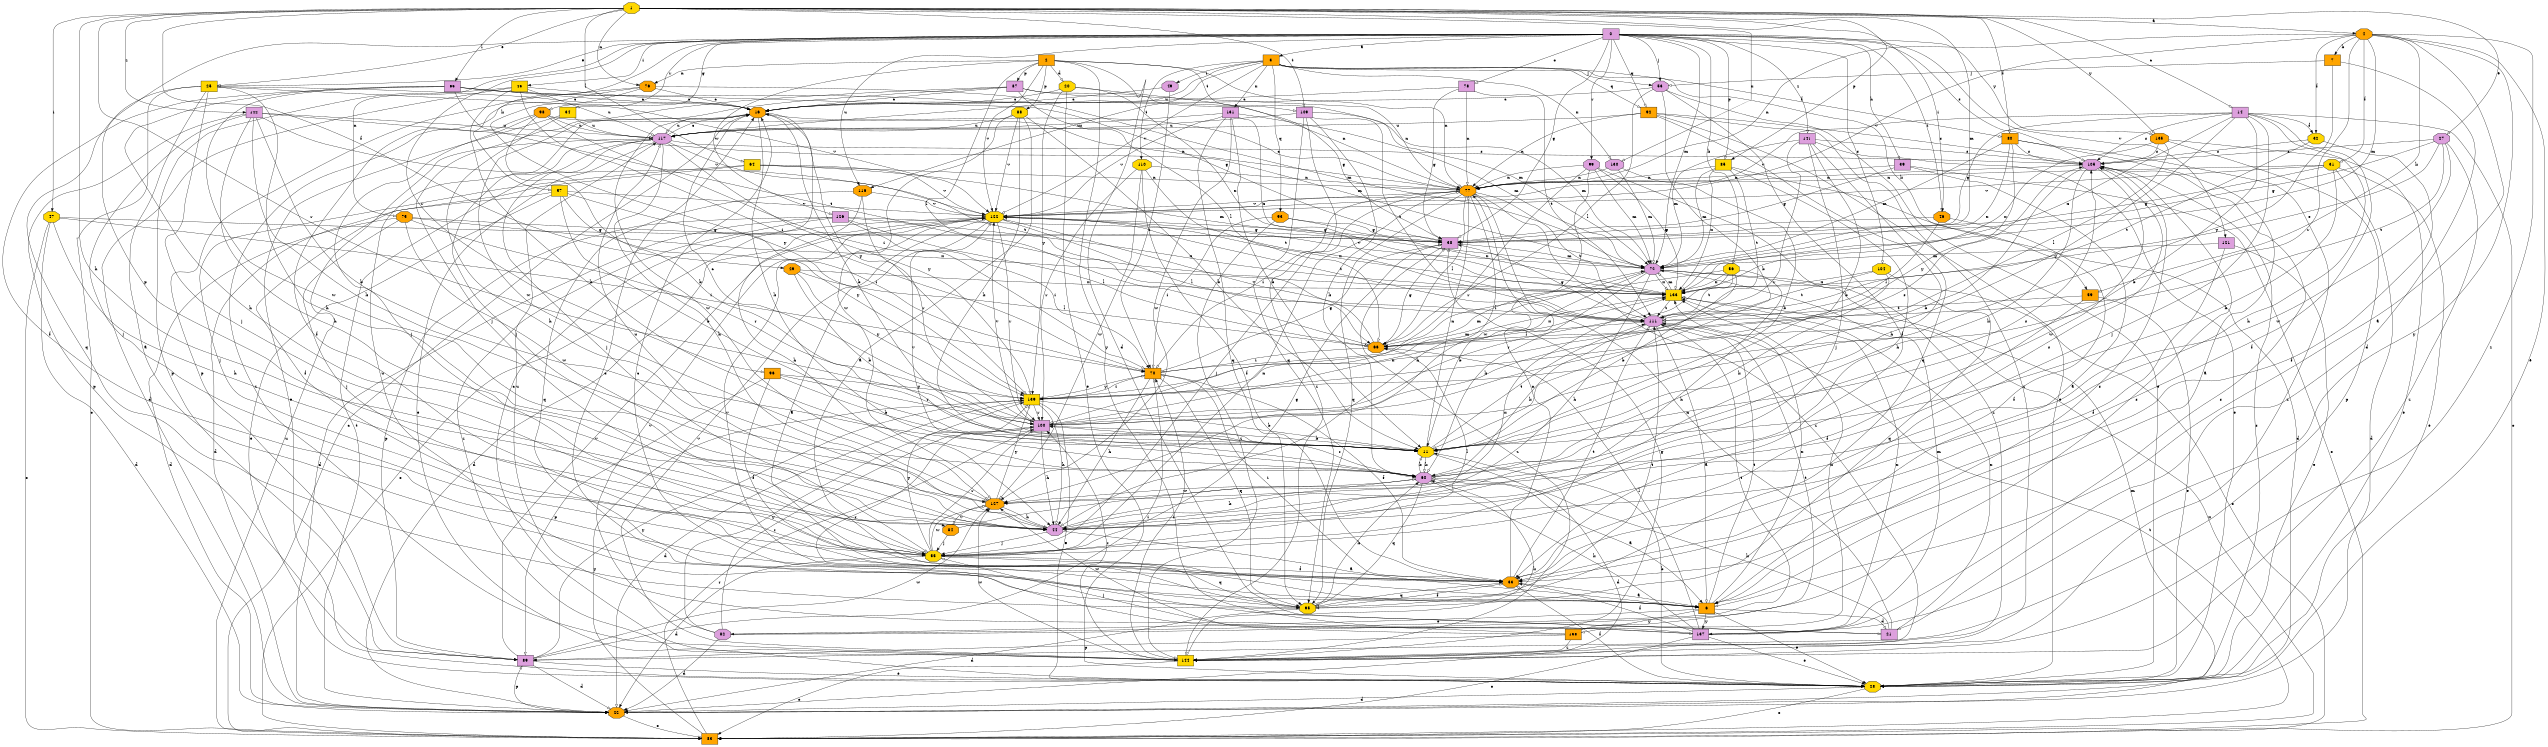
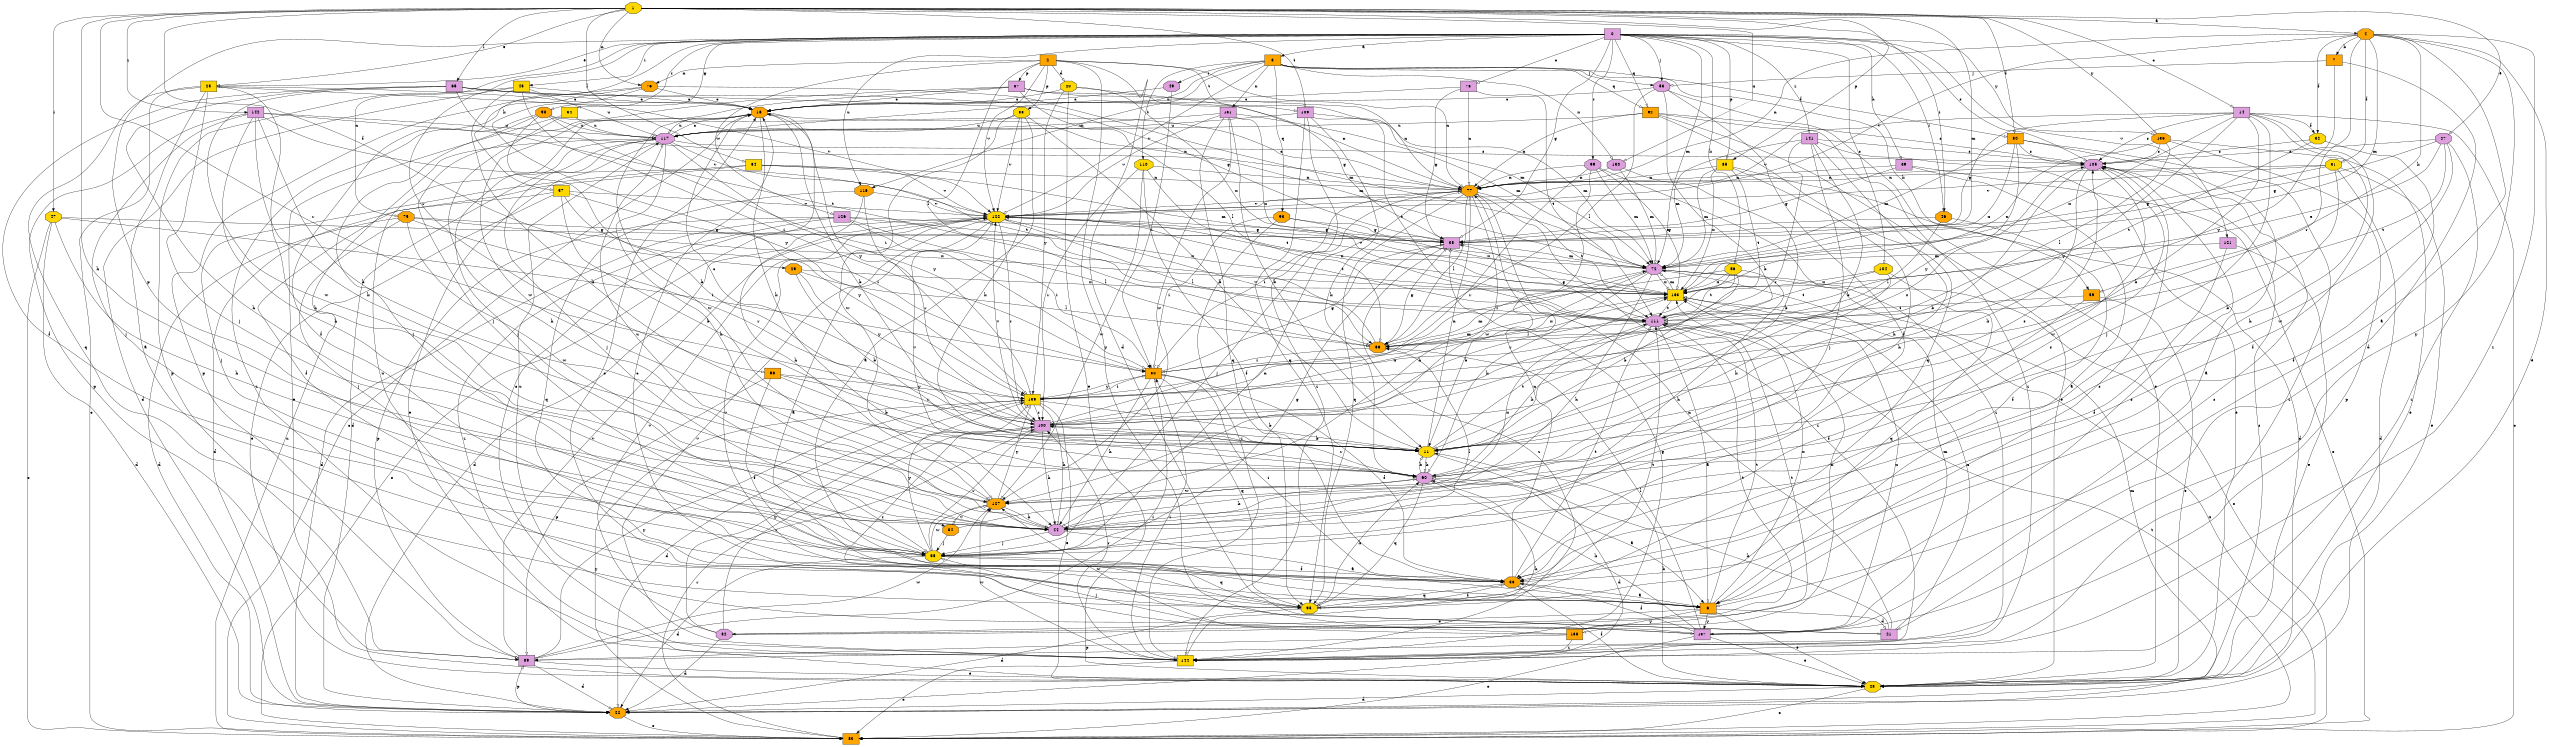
(1153, 374) -> (1153, 374)
(357, 426) -> (353, 426)
